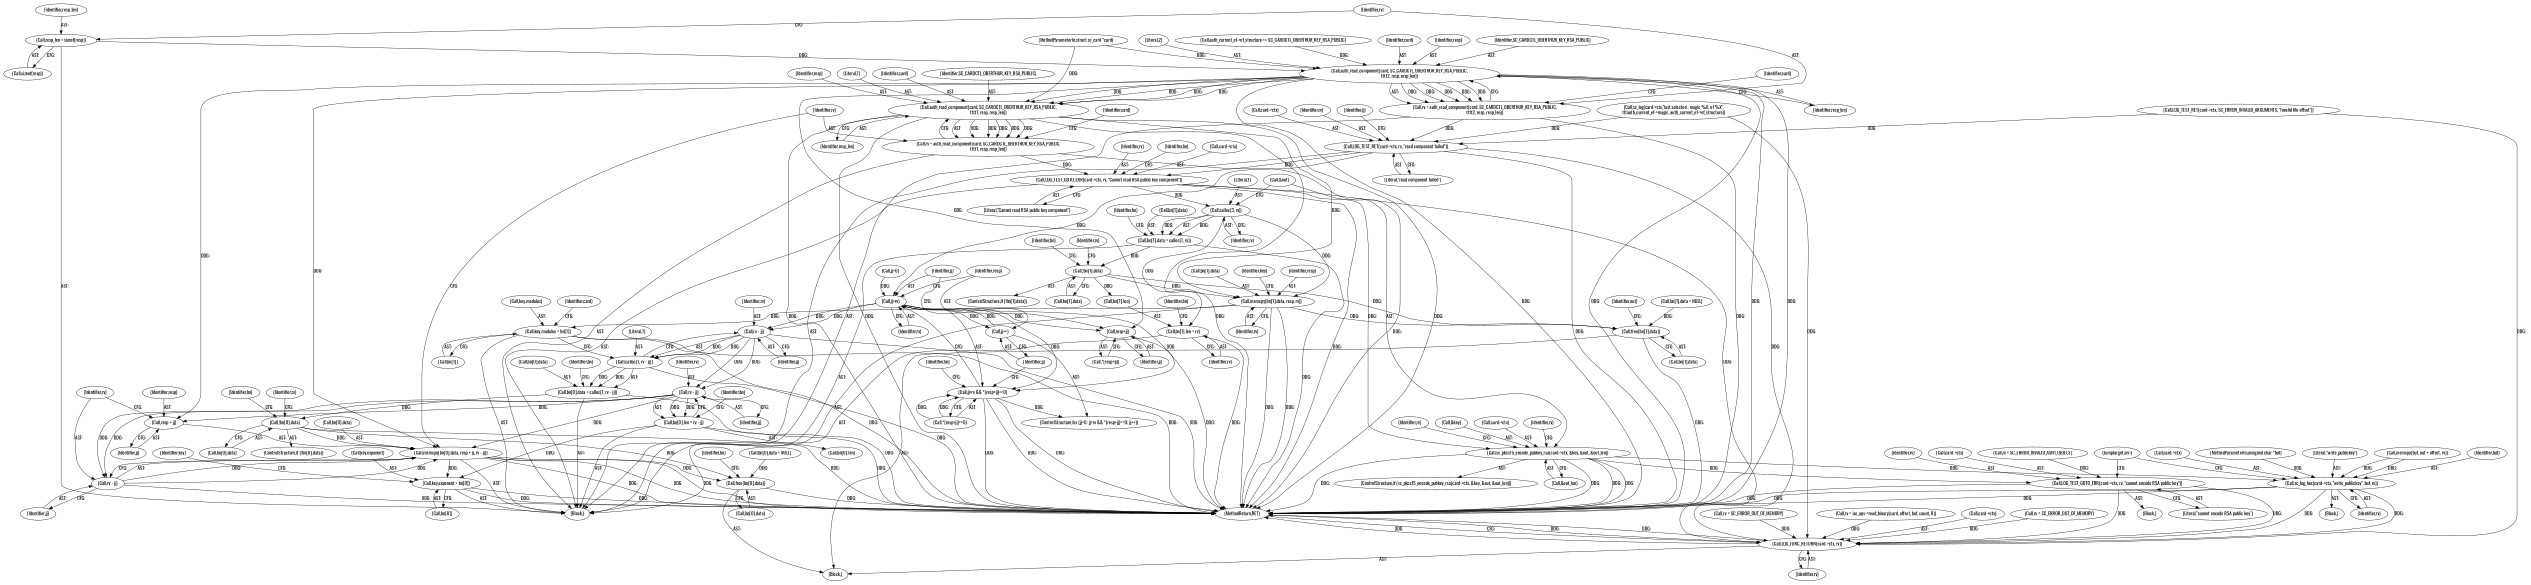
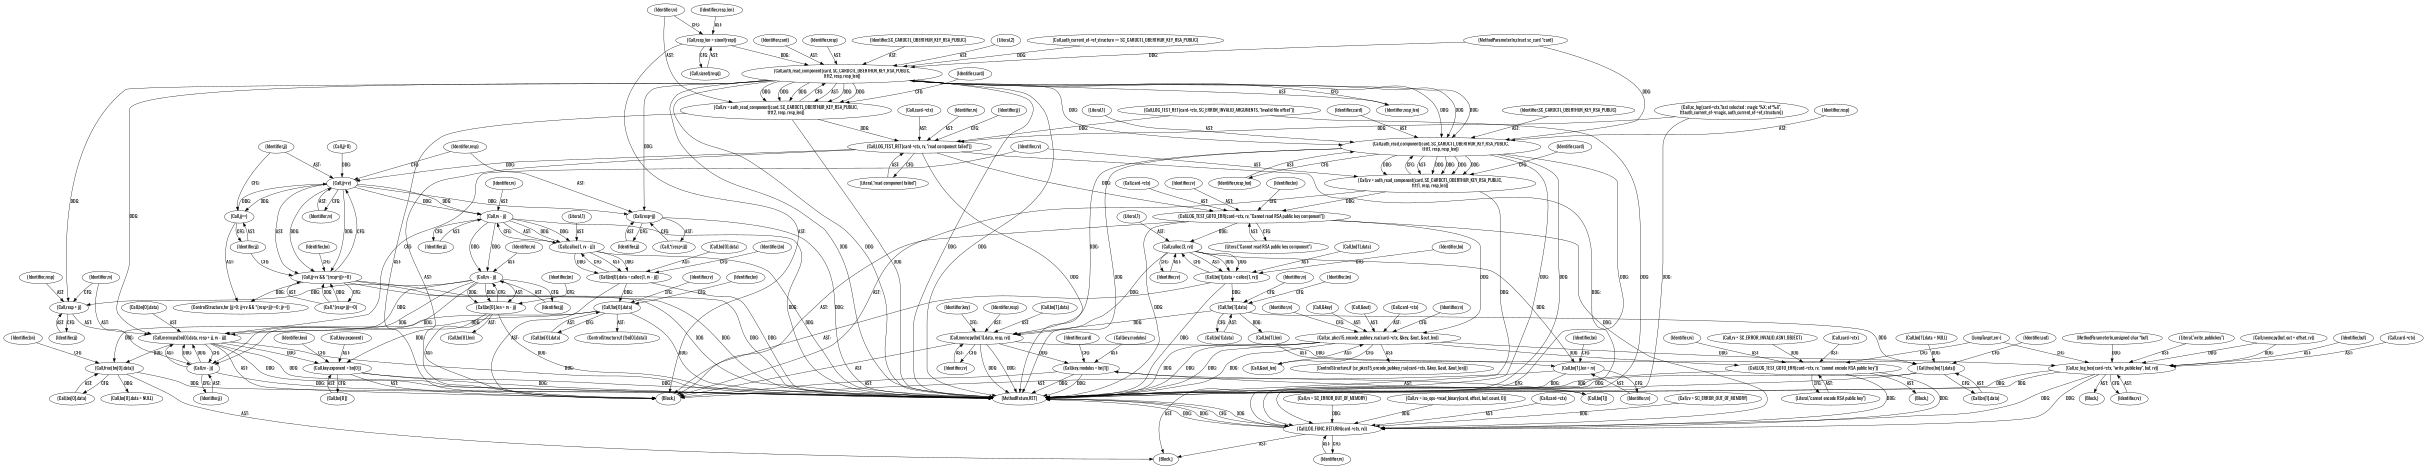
(1255, 194) -> (1196, 266)
(997, 302) -> none
(582, 349) -> (595, 266)
(759, 467) -> (122, 382)
